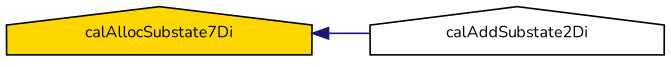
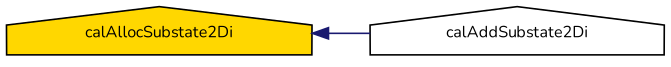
(159, 33) -> (159, 33)
